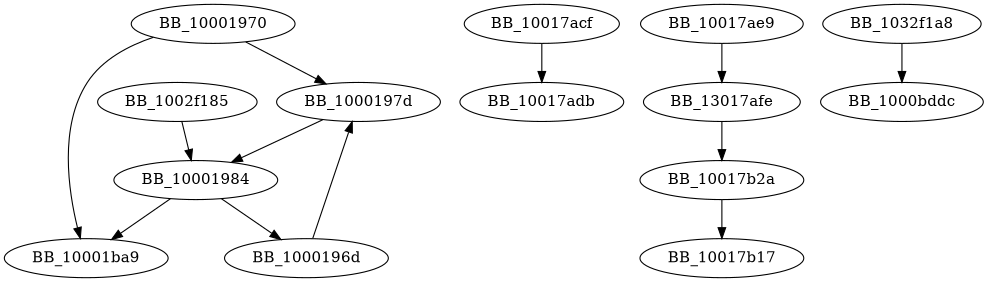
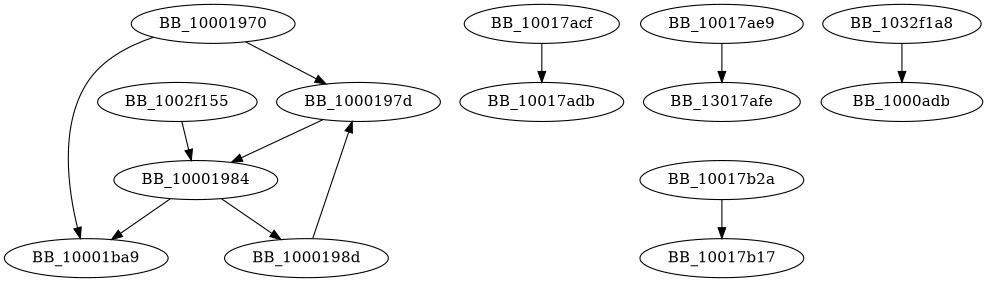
(177, 102) -> (177, 102)
(902, 102) -> (902, 102)
(722, 136) -> none
(306, 258) -> (306, 258)
